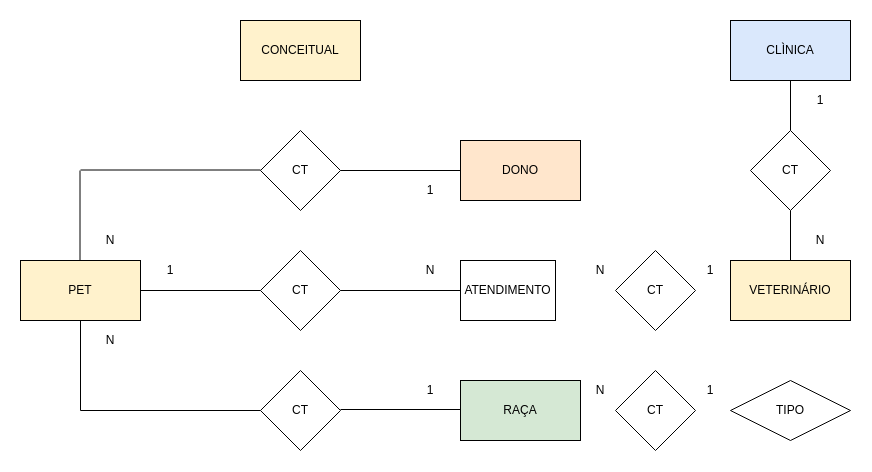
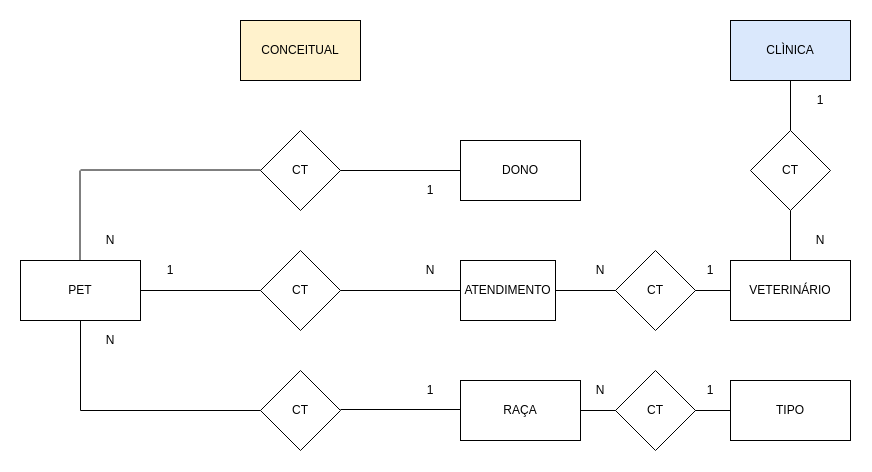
(521, 171) -> (521, 171)
(81, 291) -> (81, 291)
none -> (586, 291)
(791, 291) -> (791, 291)
(521, 411) -> (521, 411)
none -> (712, 411)
(791, 411) -> (791, 411)
